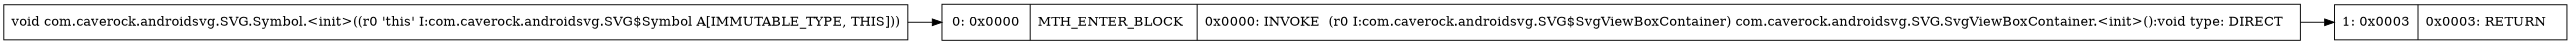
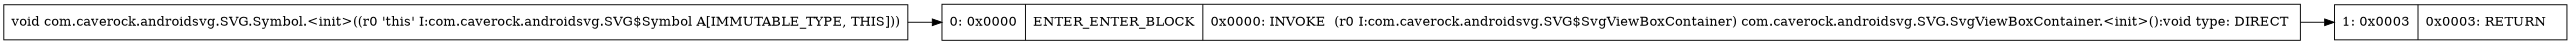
(1111, 22) -> (1114, 22)
